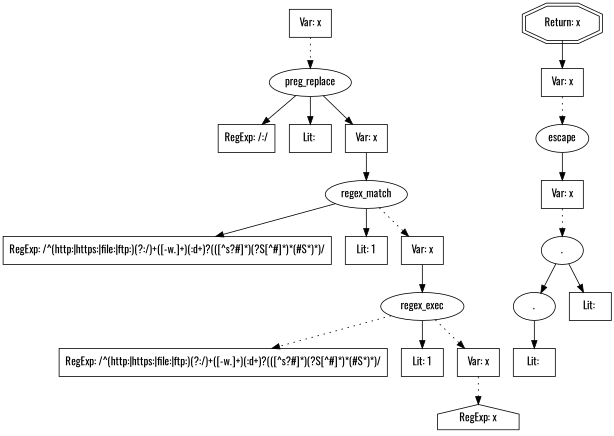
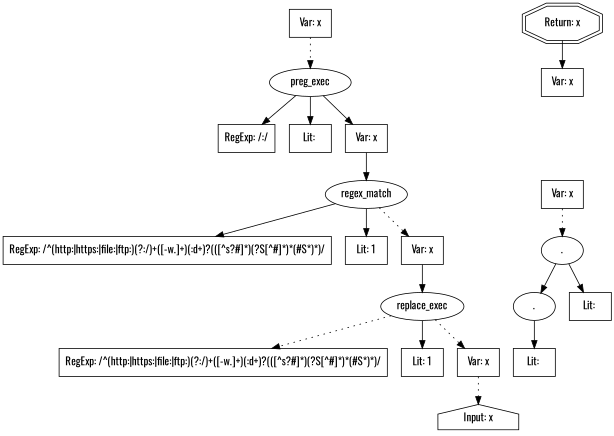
(310, 82) -> (310, 82)
(562, 138) -> none
(422, 306) -> (422, 306)
(478, 418) -> (478, 418)
